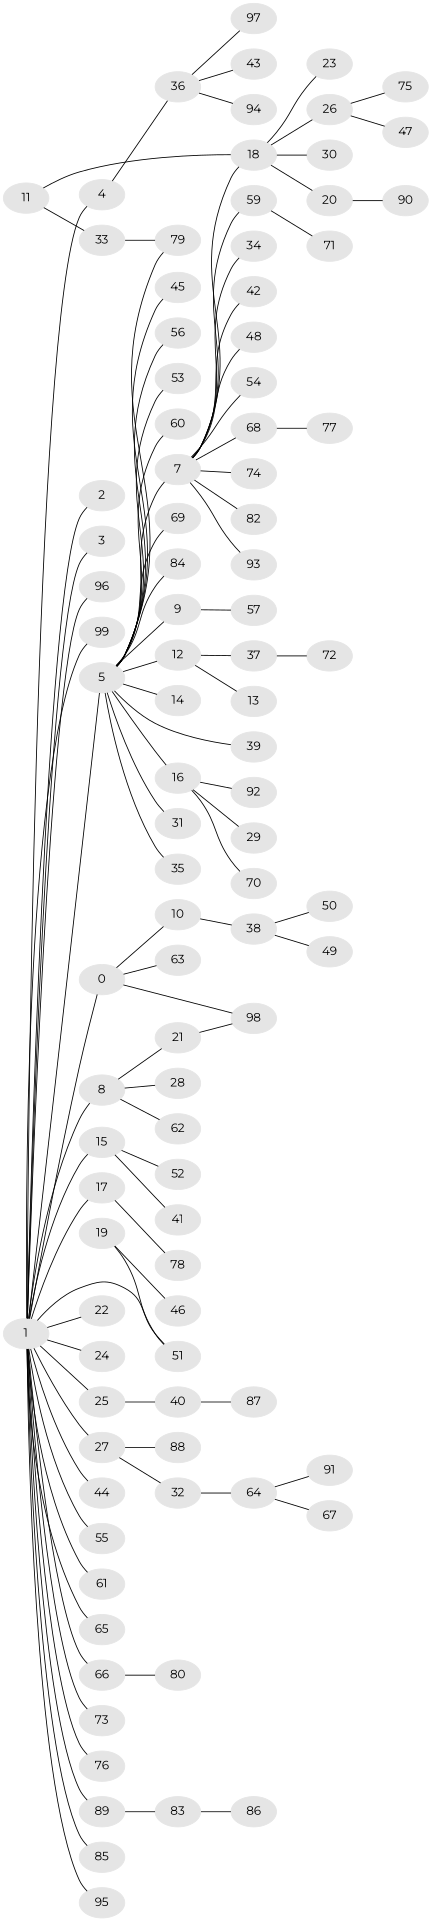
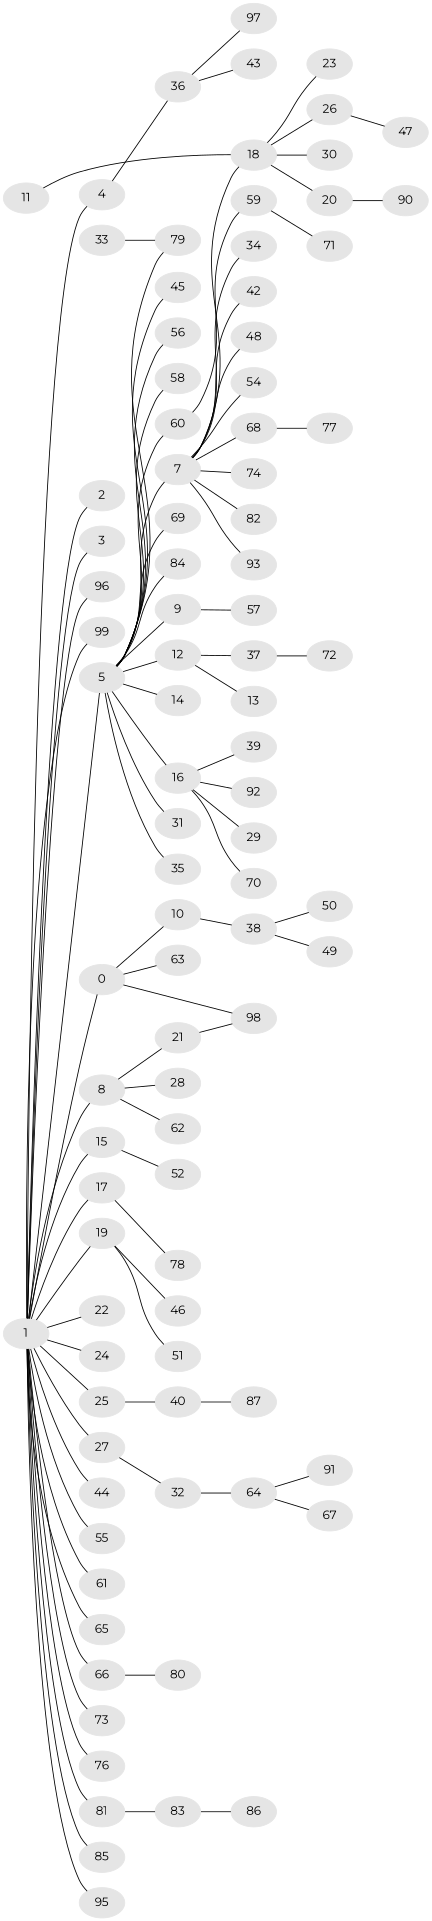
(406, 87) -> none
(254, 110) -> none
(64, 219) -> none
(216, 335) -> (217, 265)
(178, 379) -> (178, 379)
(167, 729) -> (216, 763)
(178, 1220) -> none
(110, 1283) -> (63, 1283)
(178, 1448) -> none
(102, 1812) -> (102, 1812)
